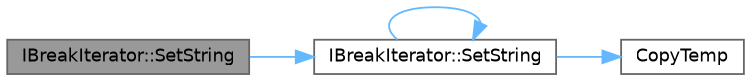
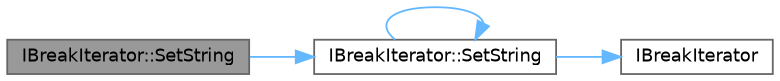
(682, 57) -> (697, 57)
